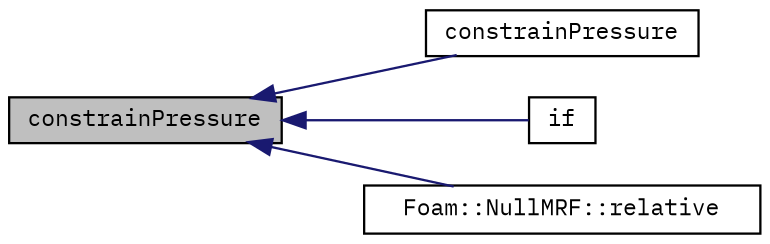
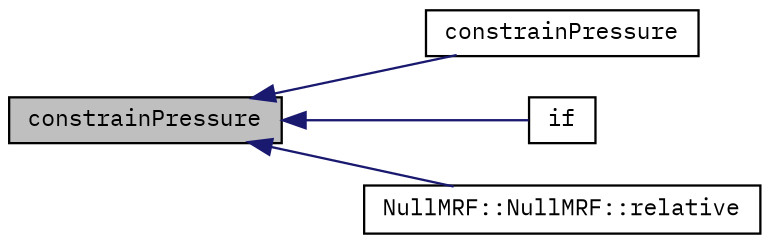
(562, 210) -> (562, 210)
